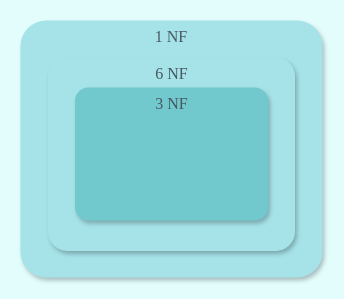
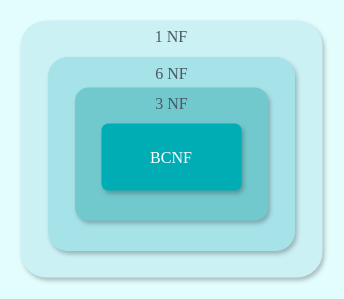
(172, 37) -> (172, 37)
none -> (172, 157)
